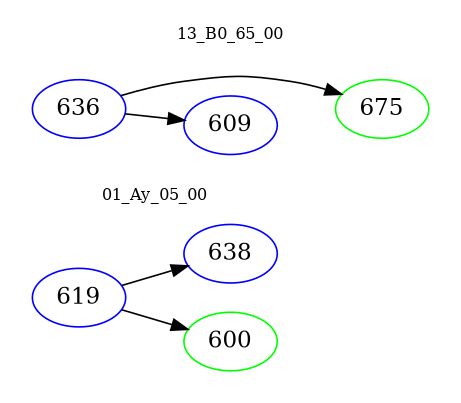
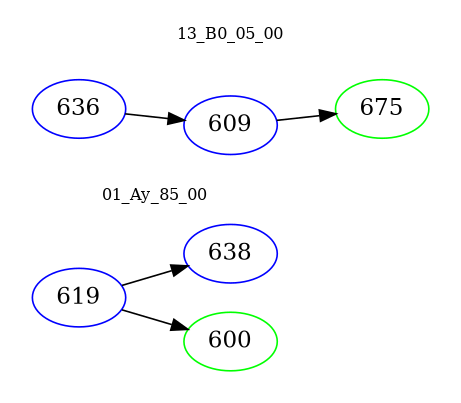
(231, 35) -> (231, 35)
(223, 77) -> (298, 118)
(155, 196) -> (155, 196)
